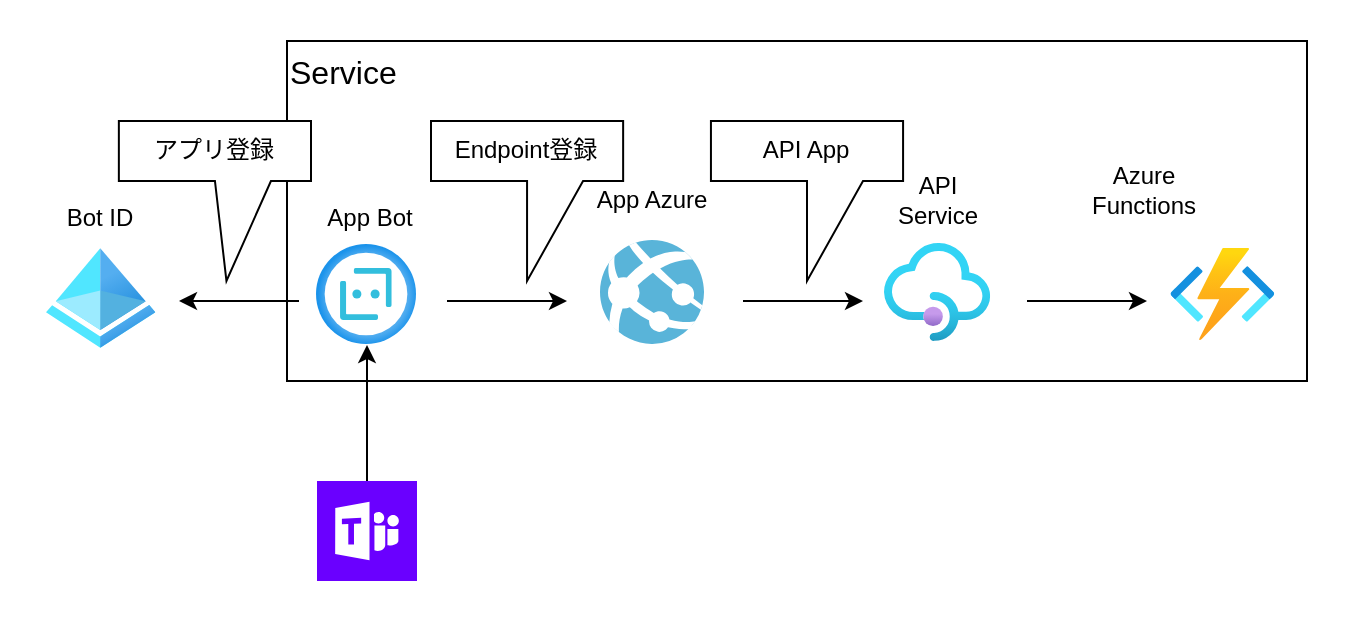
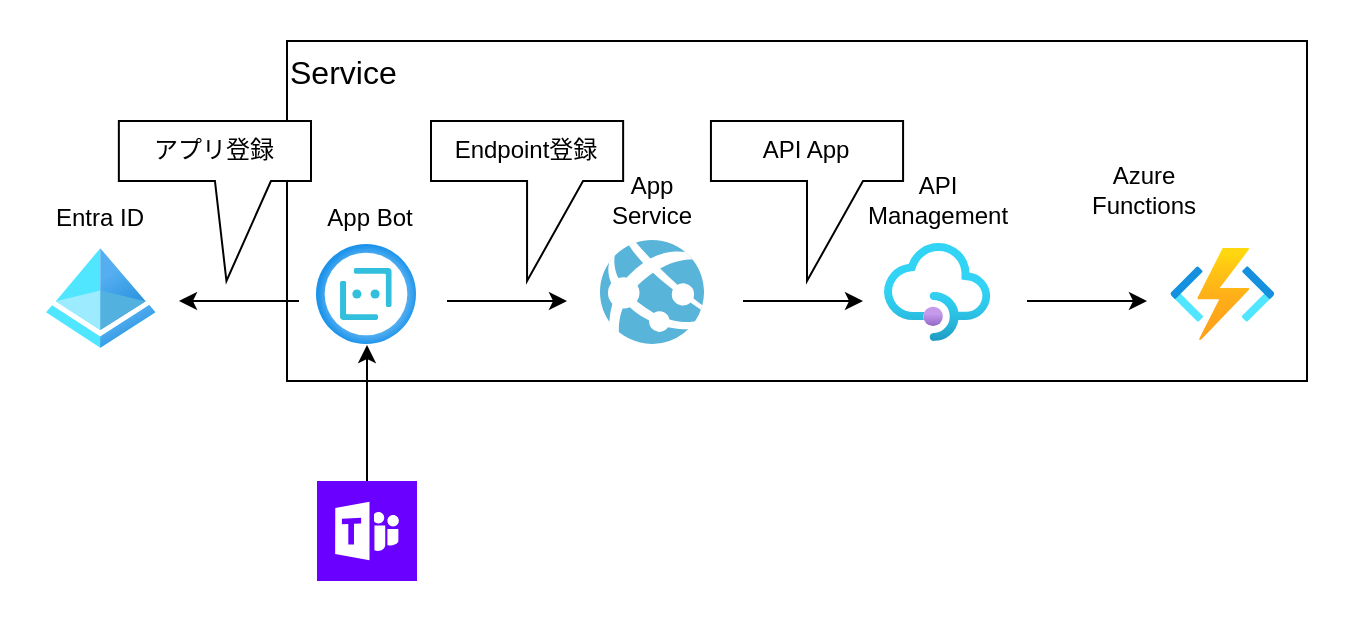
(653, 201) -> (653, 201)
(939, 201) -> (939, 201)
(101, 219) -> (101, 219)
